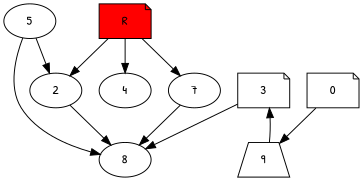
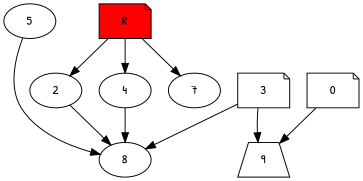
(41, 51) -> none
(163, 122) -> (125, 120)
(270, 130) -> (257, 120)
